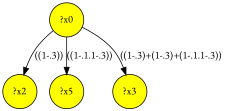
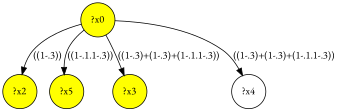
none -> (249, 92)
